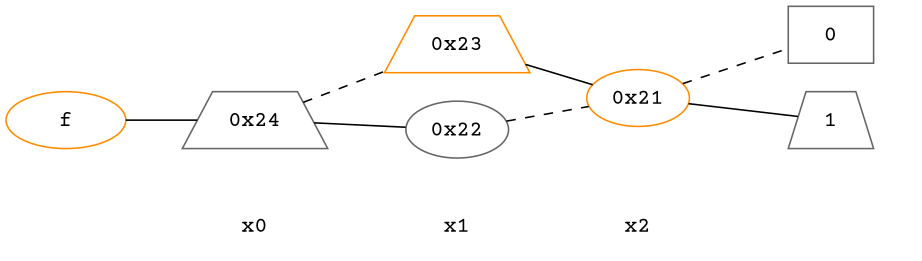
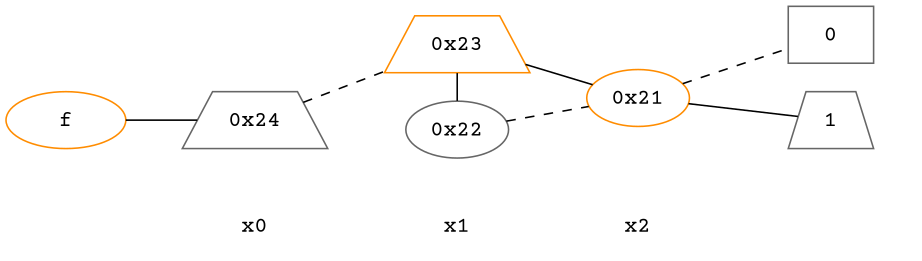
(360, 125) -> (457, 87)
